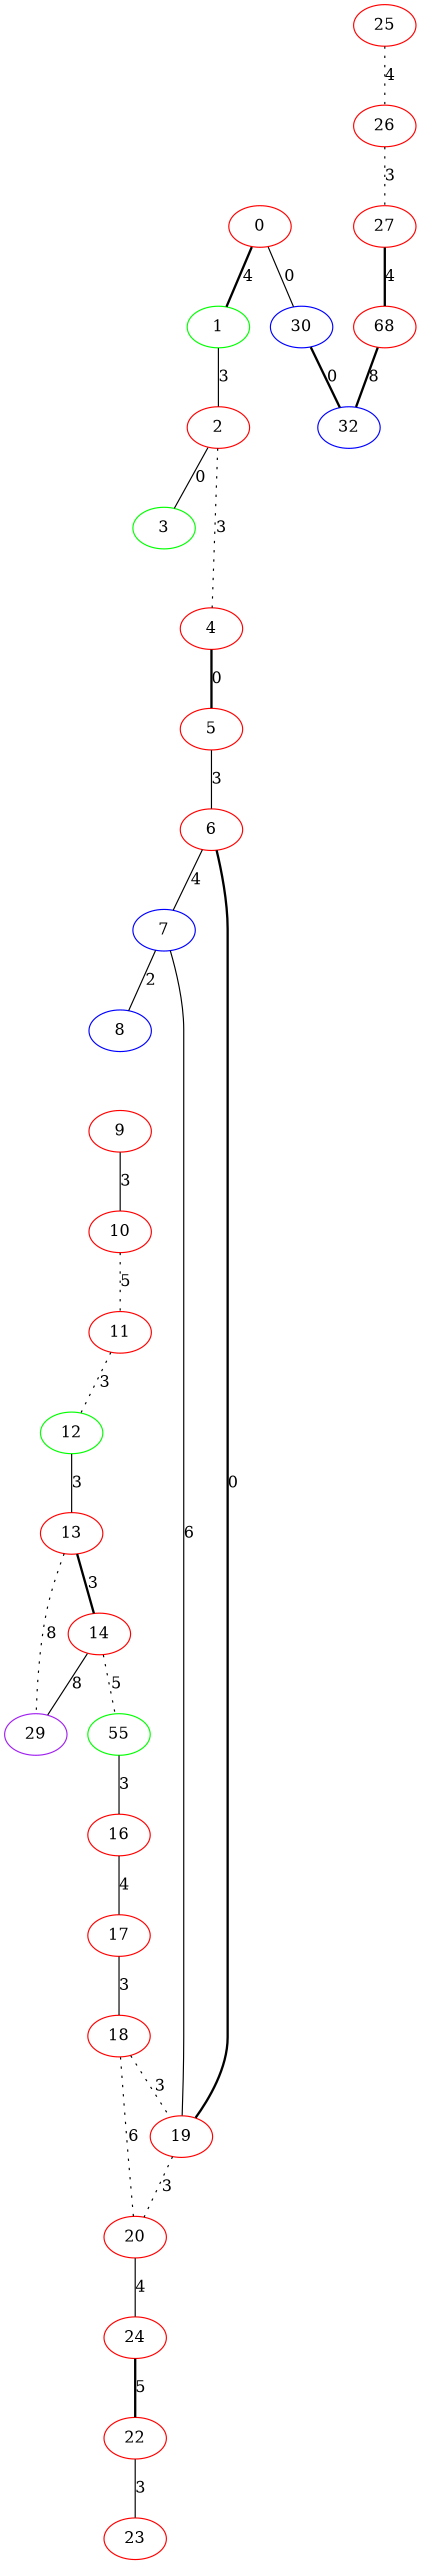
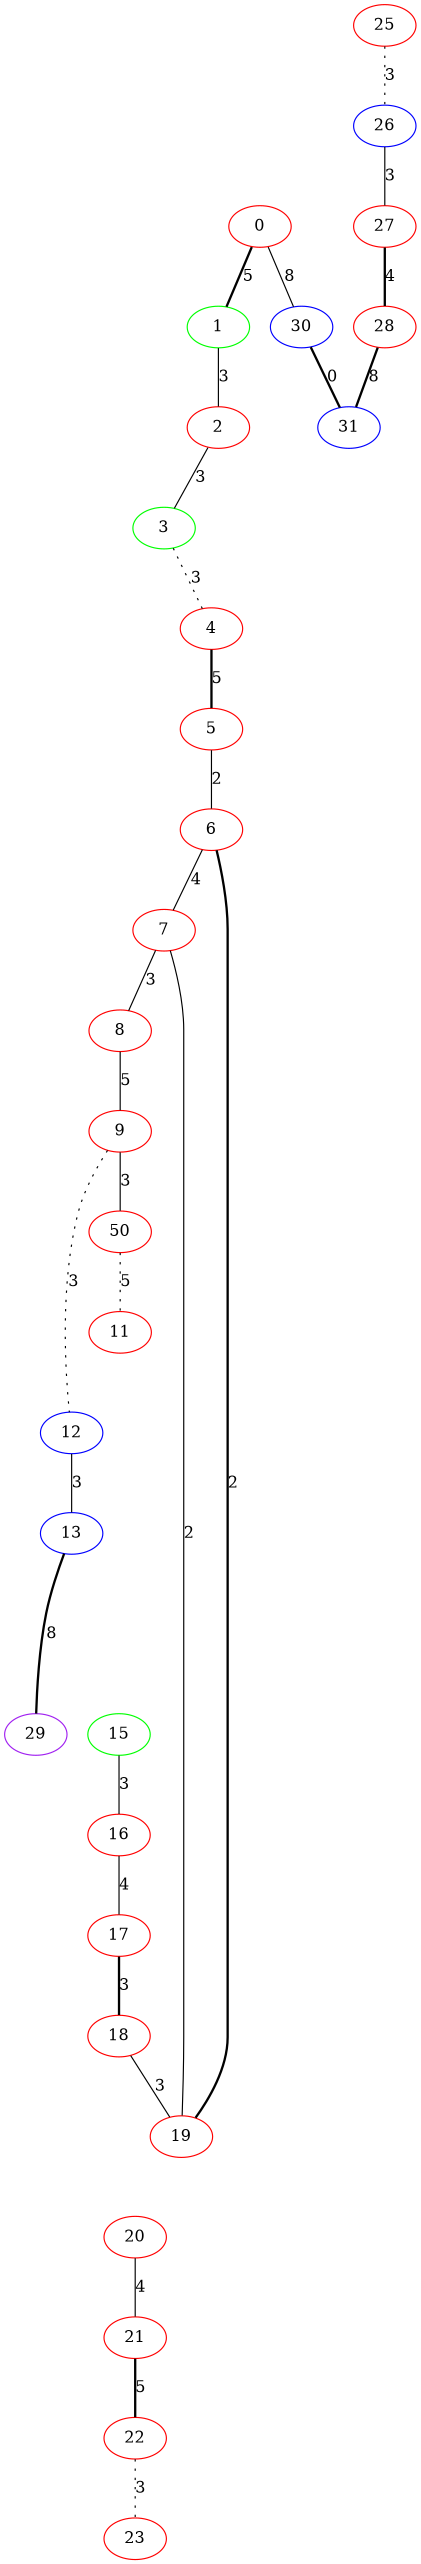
(391, 76) -> (391, 76)
(385, 126) -> (385, 126)
(385, 176) -> (385, 176)
(248, 277) -> (248, 277)
(290, 277) -> (290, 277)
(385, 327) -> (385, 327)
(349, 428) -> (349, 428)
(201, 478) -> (201, 478)
(215, 528) -> (188, 578)
(217, 679) -> (217, 679)
(217, 779) -> (217, 779)
(164, 930) -> (164, 930)
(151, 980) -> (151, 980)
(120, 1031) -> (120, 1031)
none -> (120, 1081)
(120, 1232) -> (120, 1232)
(96, 1383) -> (68, 1278)
(72, 1433) -> (72, 1433)
(233, 1483) -> (233, 1483)
(72, 1533) -> (72, 1533)
(190, 1533) -> (190, 1533)
(43, 1632) -> (43, 1632)
(99, 1634) -> none
(119, 1734) -> (119, 1734)
(119, 1986) -> (119, 1986)
(150, 2086) -> (150, 2086)
(127, 2137) -> none
(158, 2187) -> none
(135, 2338) -> (135, 2338)
(135, 2489) -> (135, 2489)
